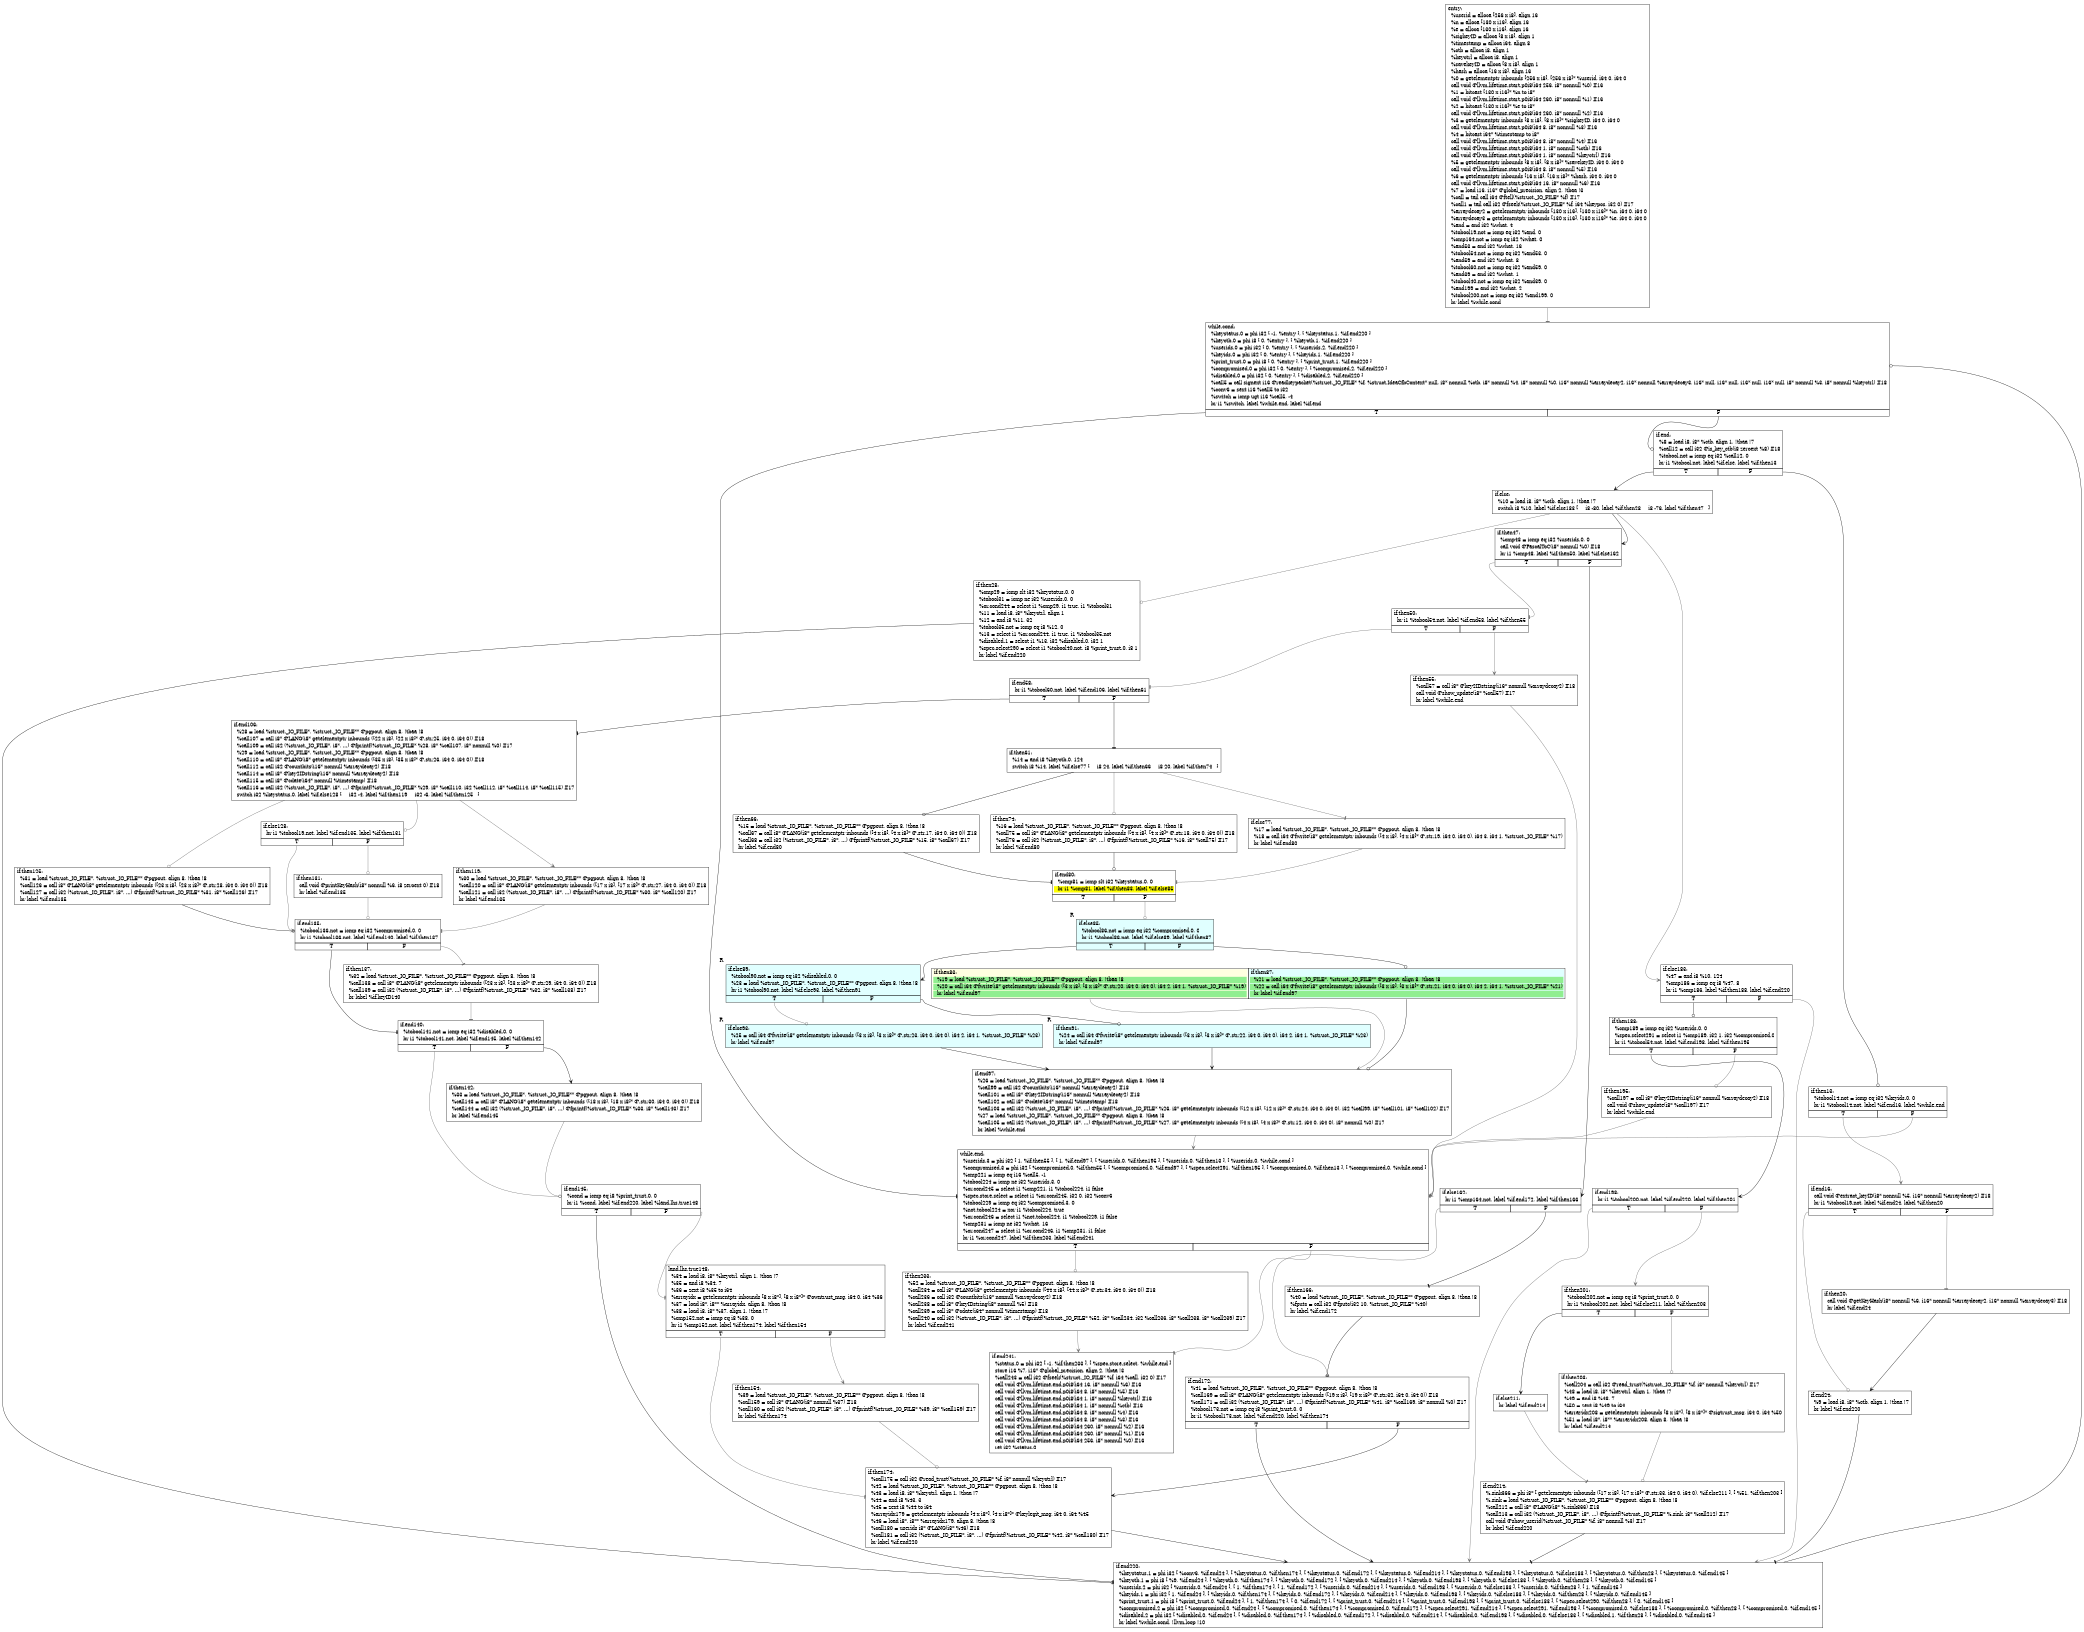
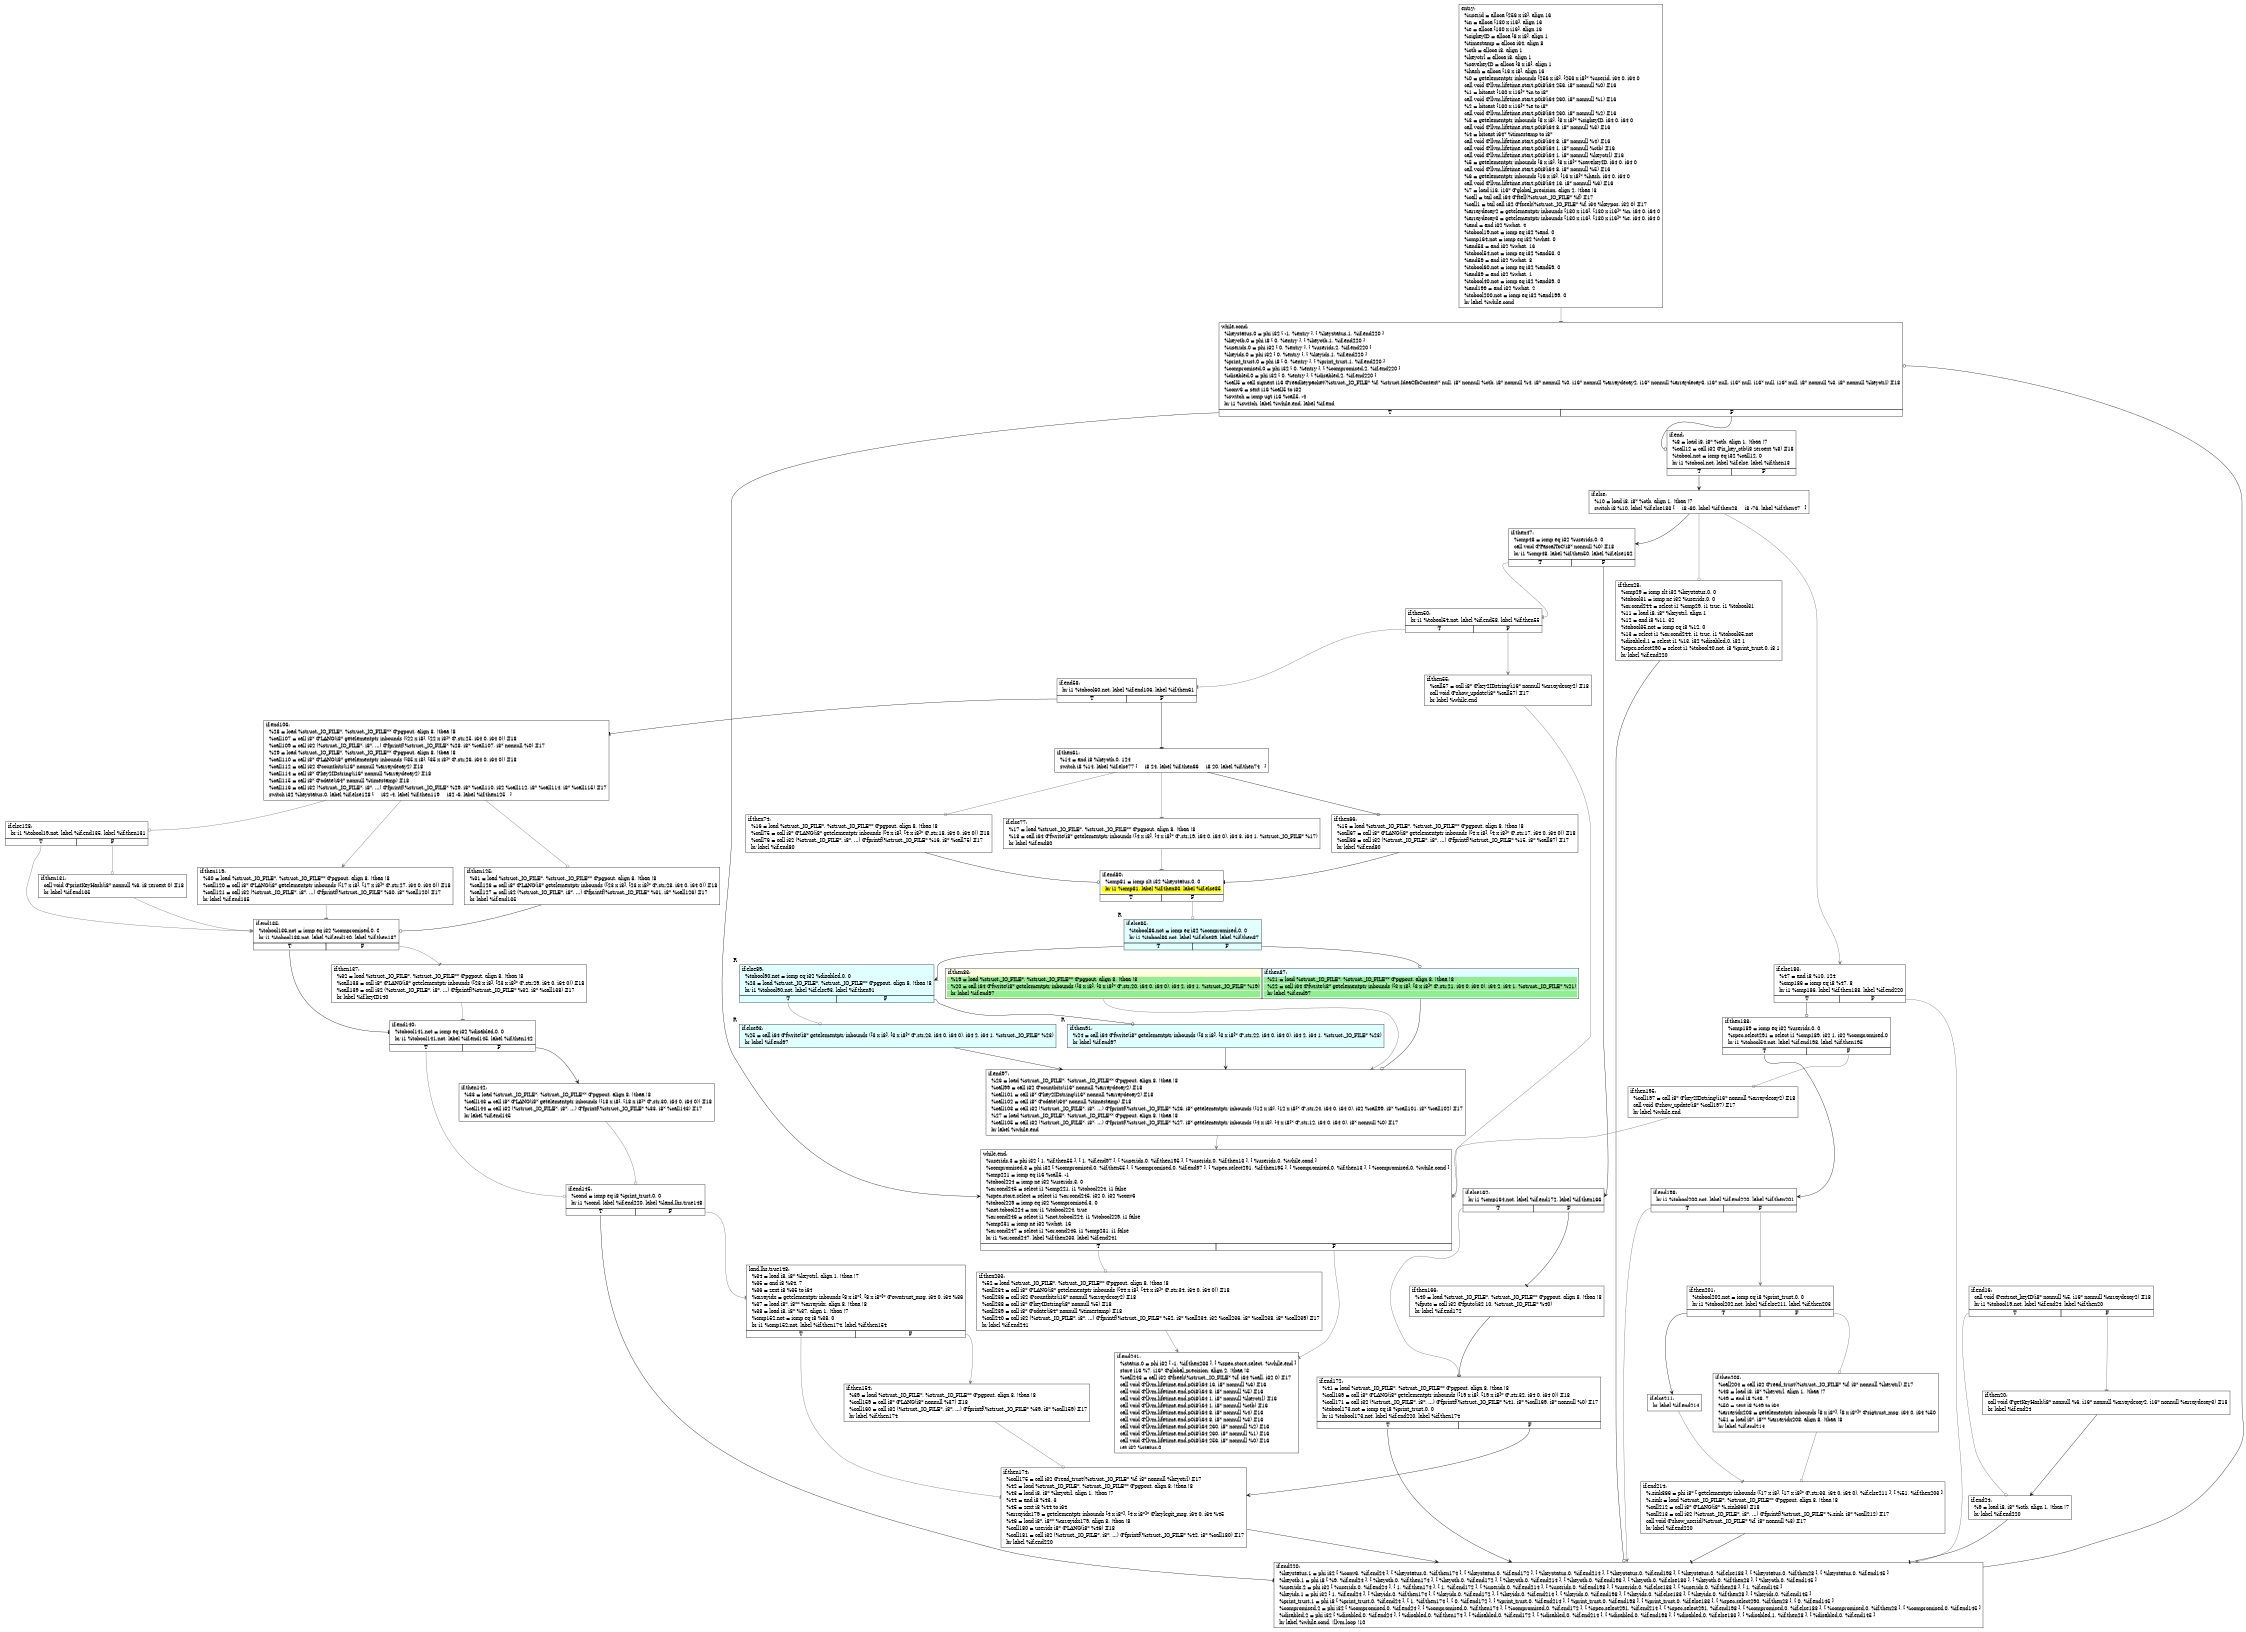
(721, 676) -> (732, 678)
(1878, 1102) -> none
